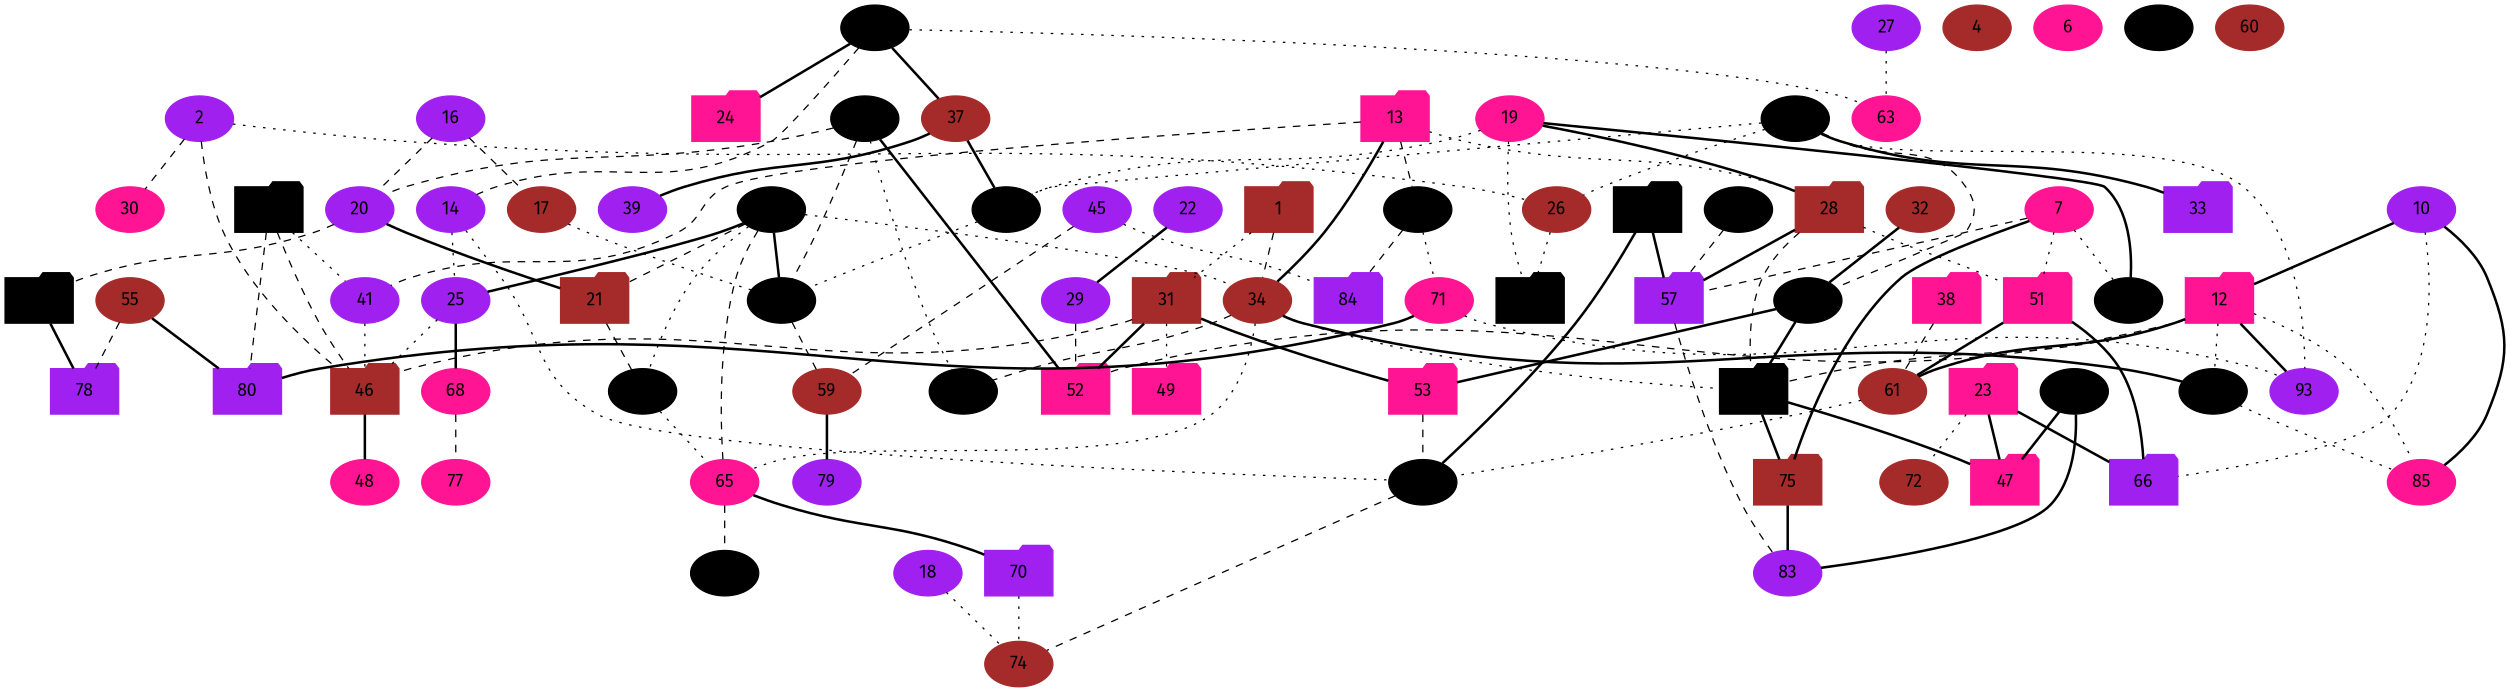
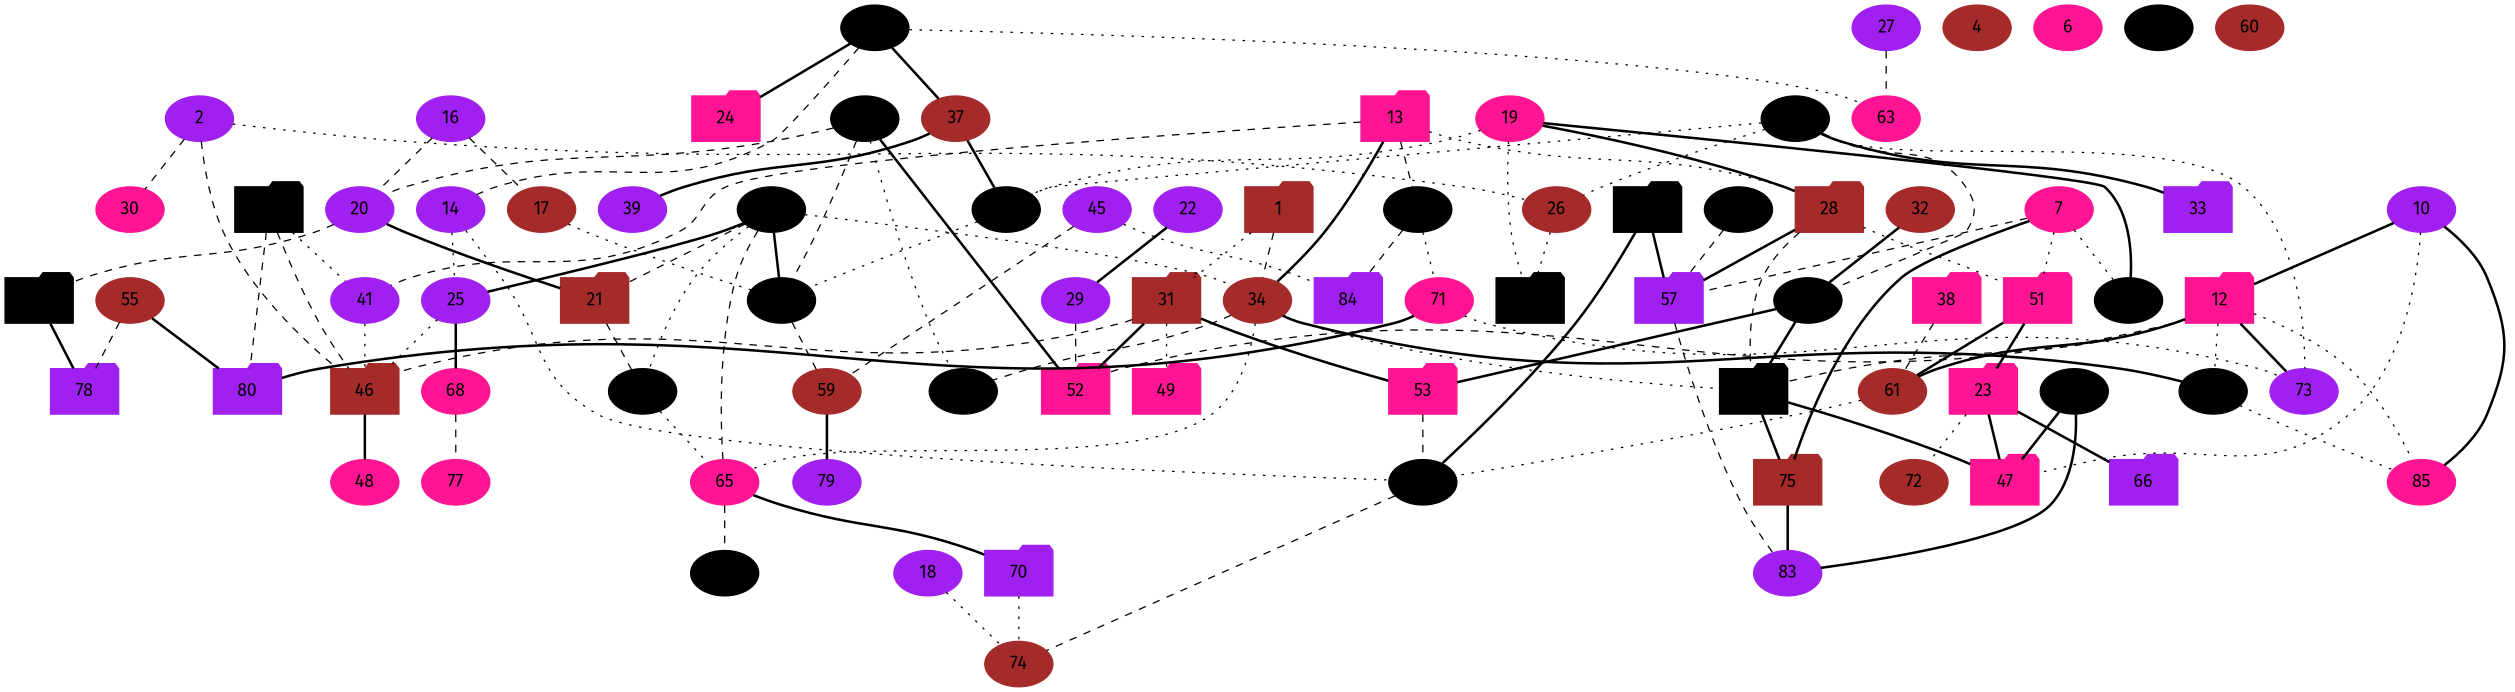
(1886, 73) -> (1886, 73)
(2126, 381) -> (2010, 346)
(2304, 391) -> (2304, 391)
(2378, 425) -> (2297, 446)
